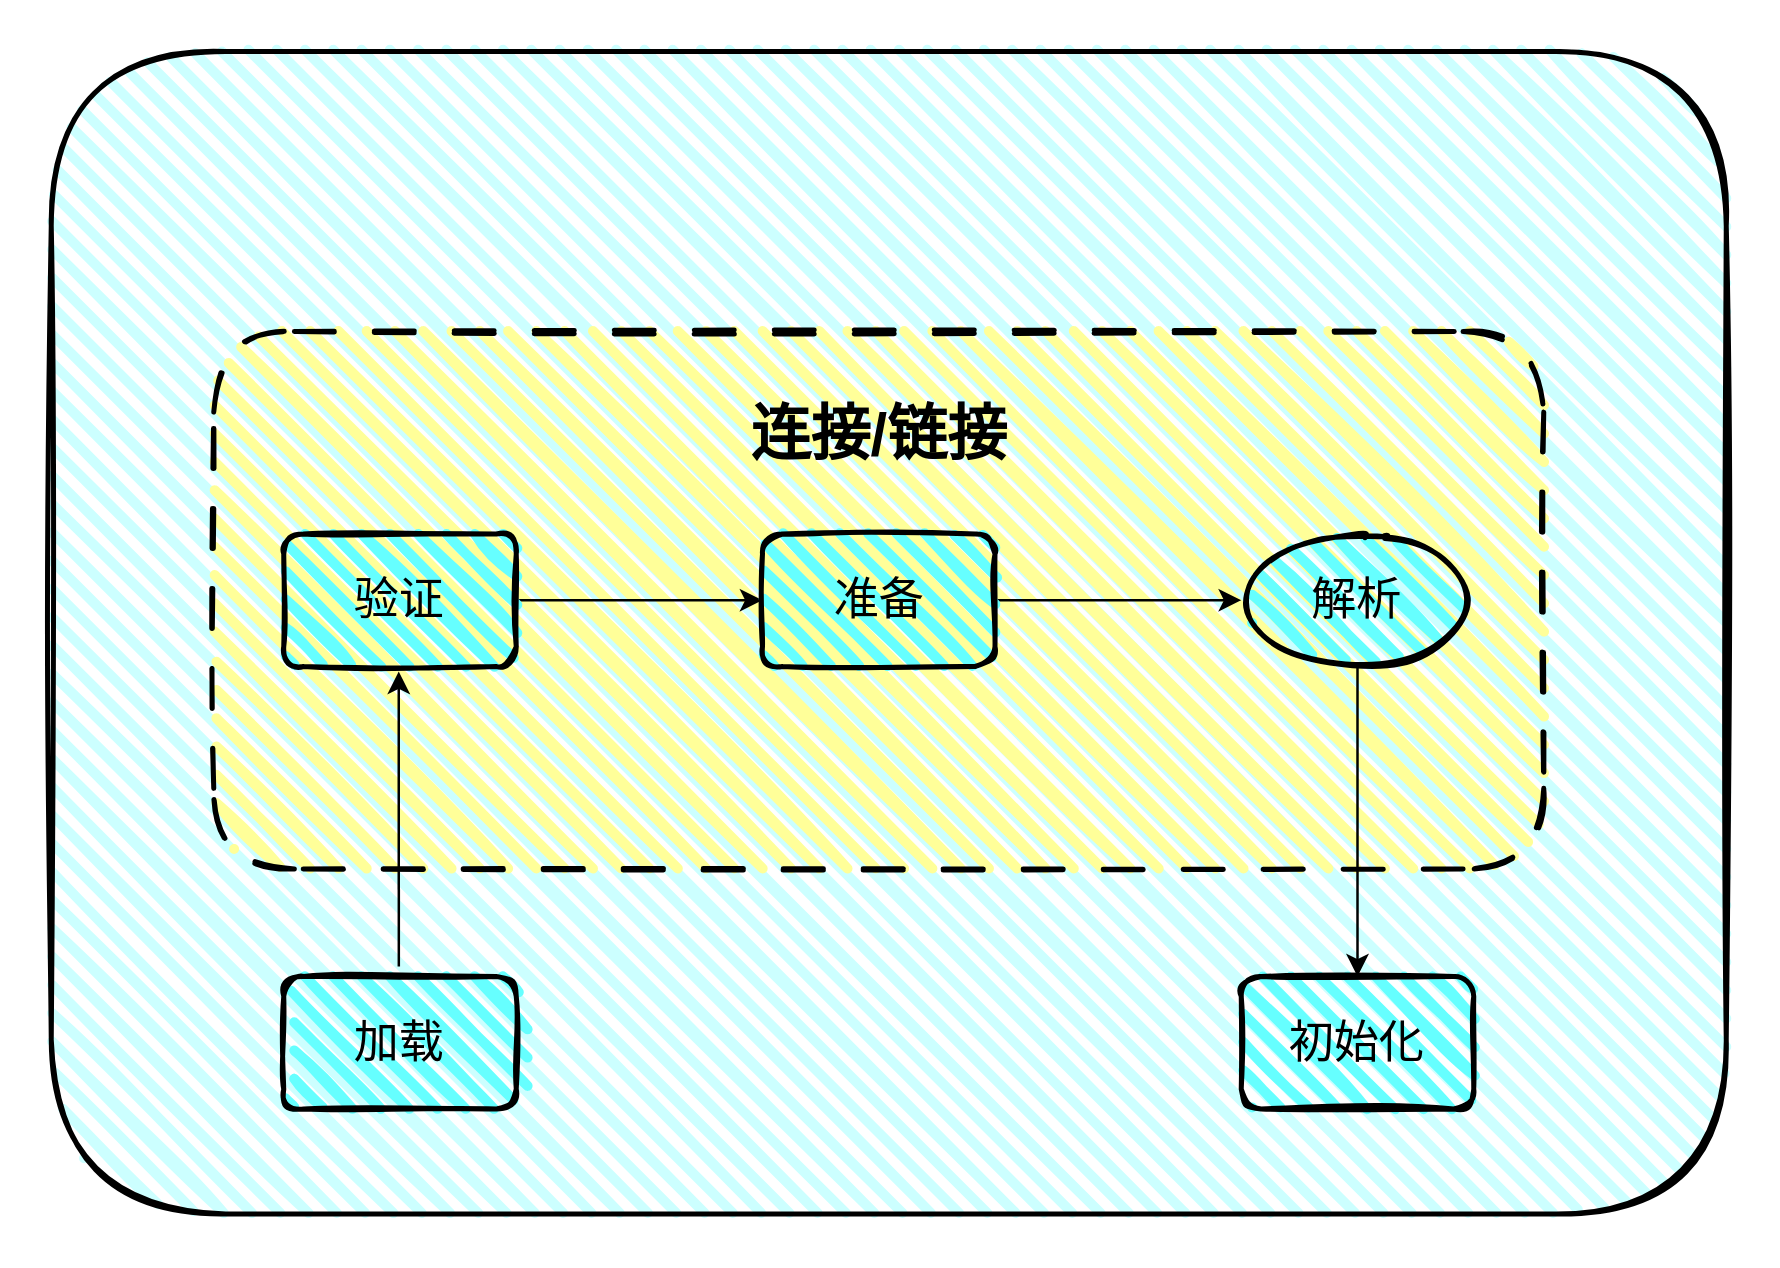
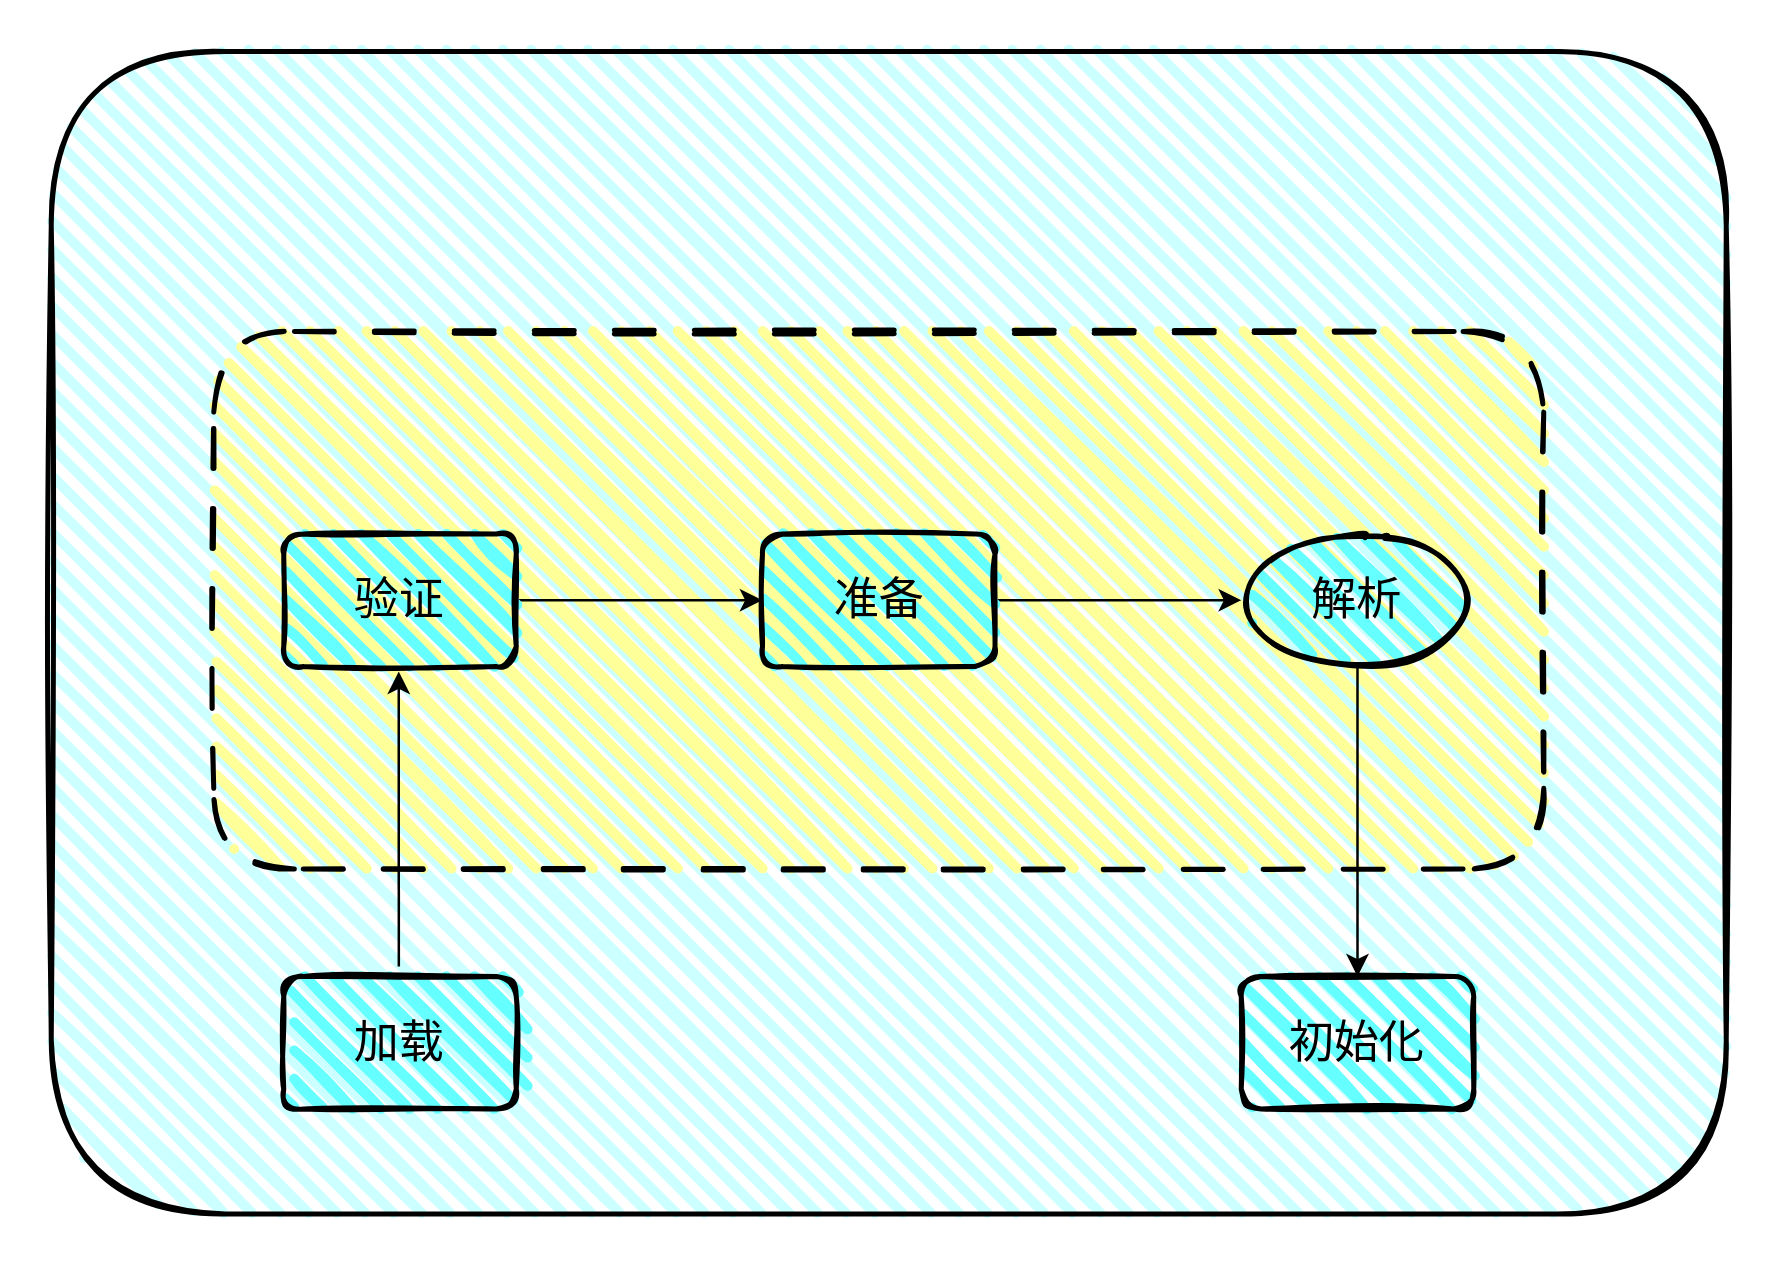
(879, 436) -> none
